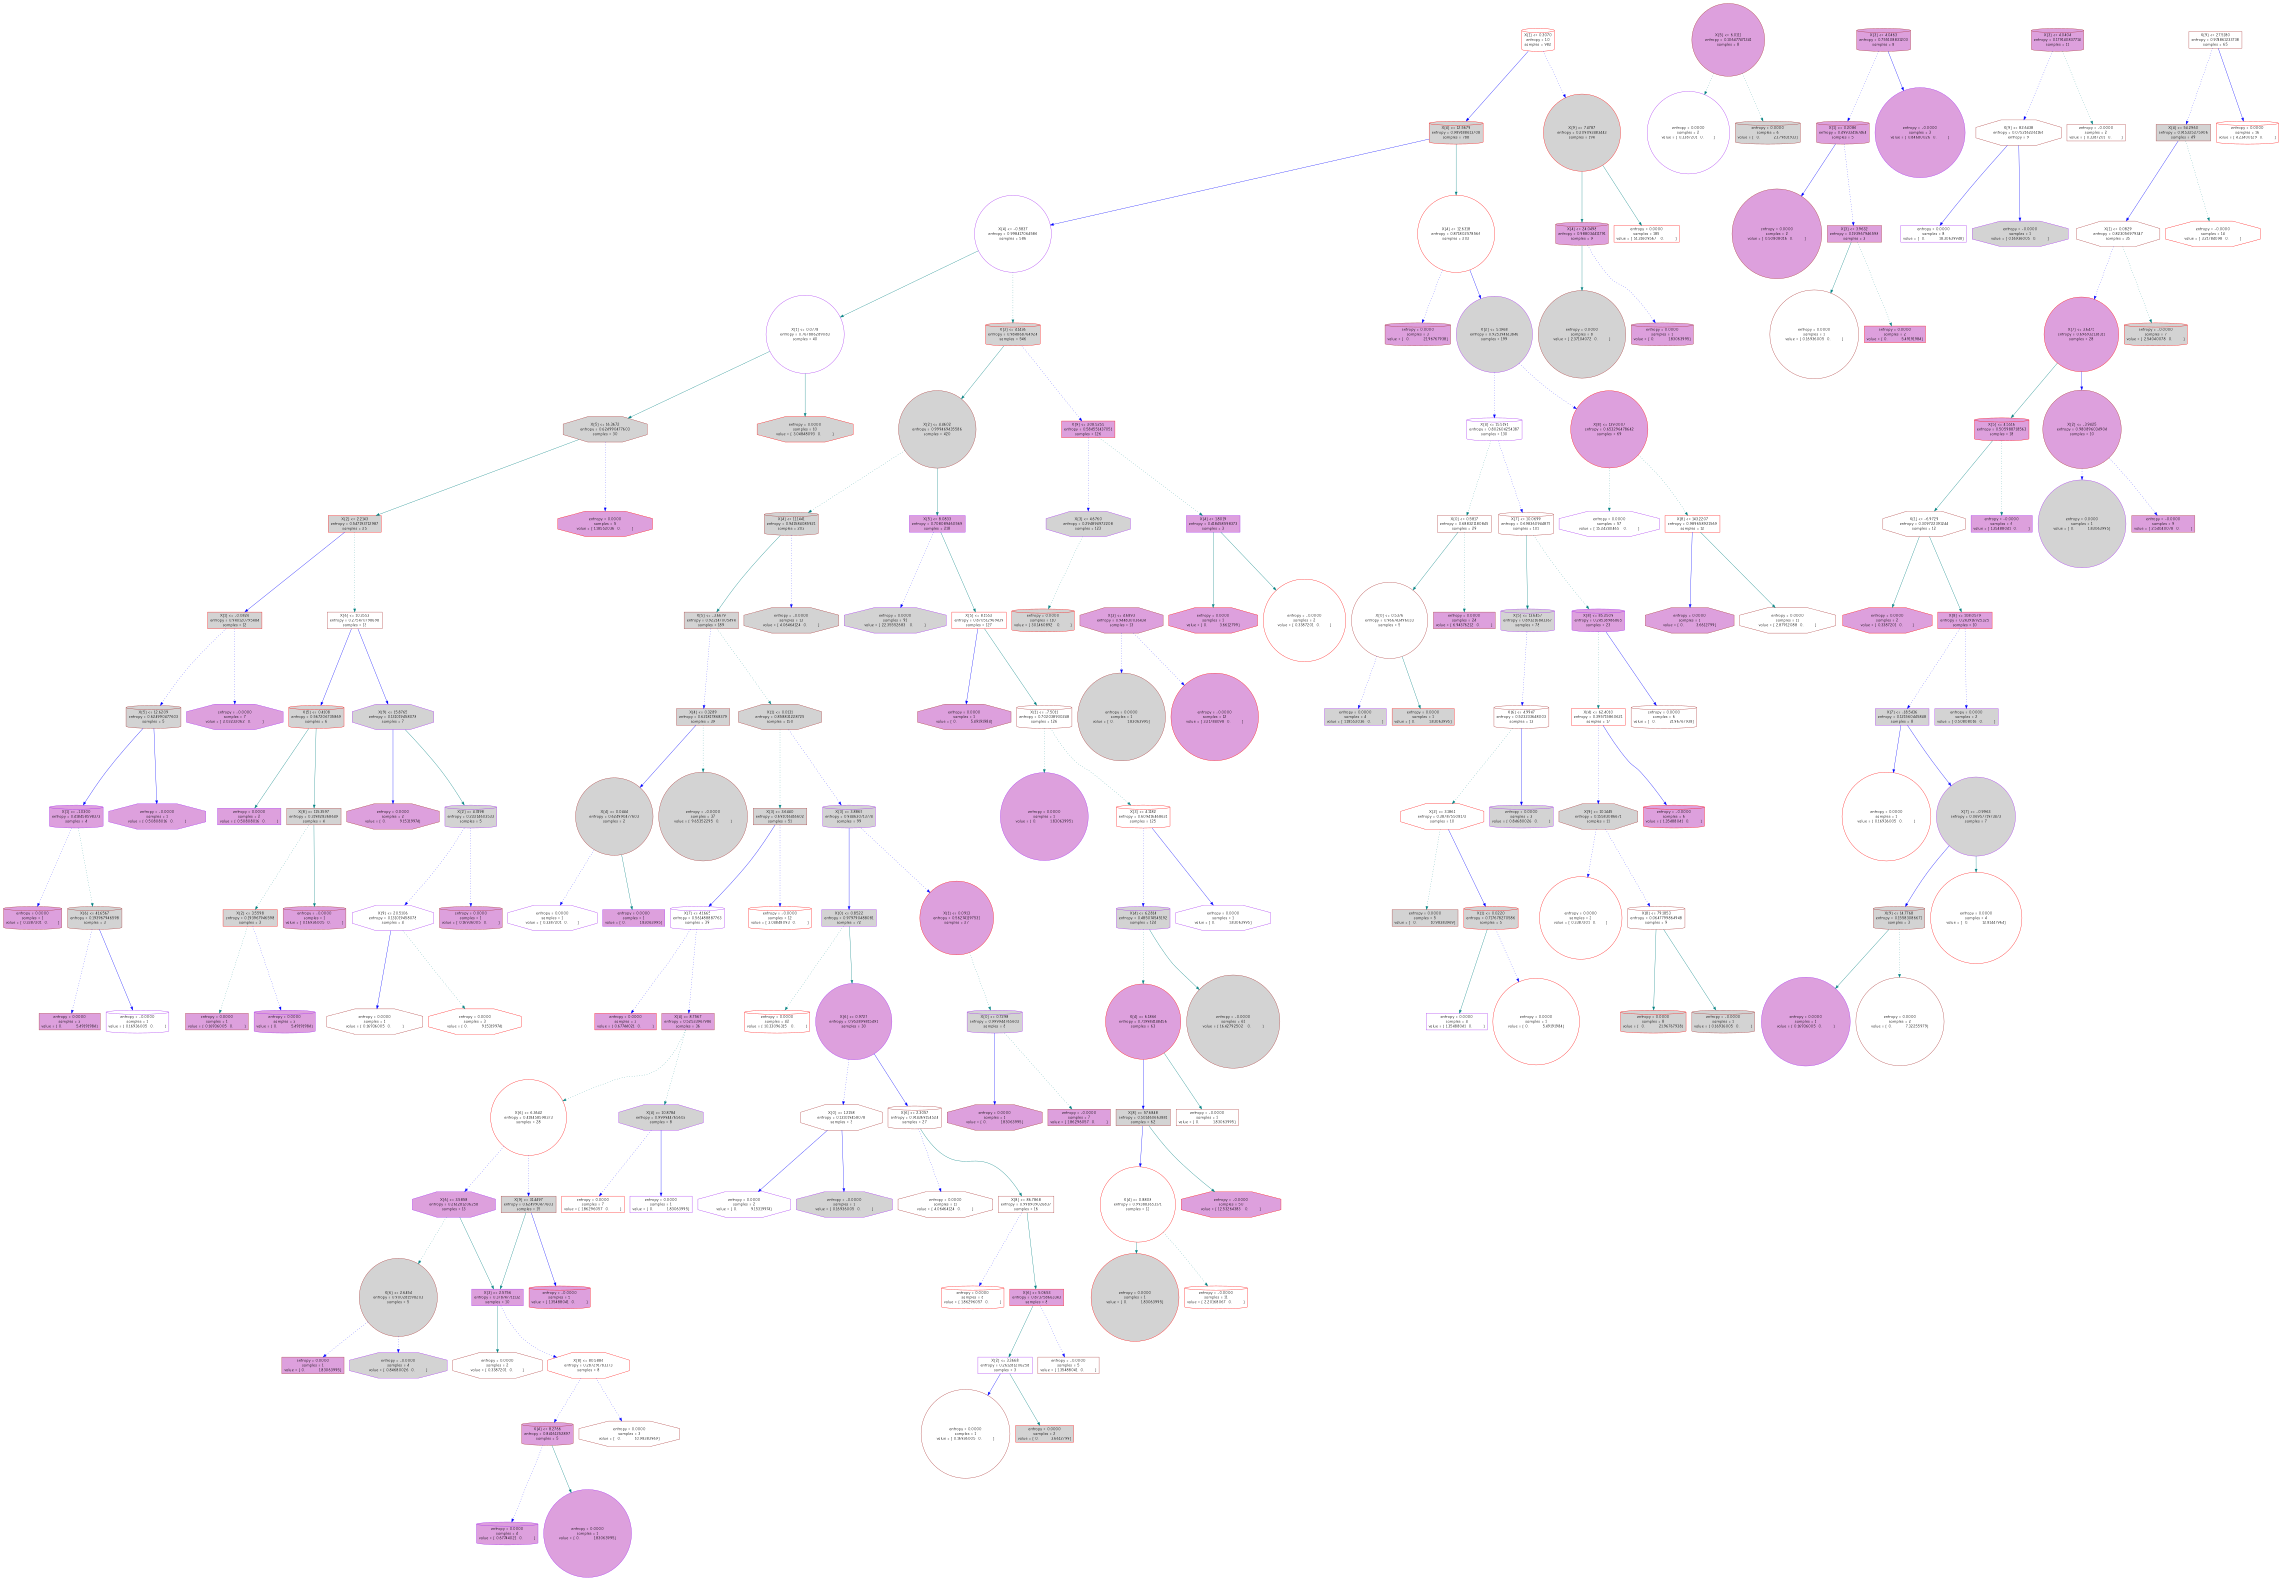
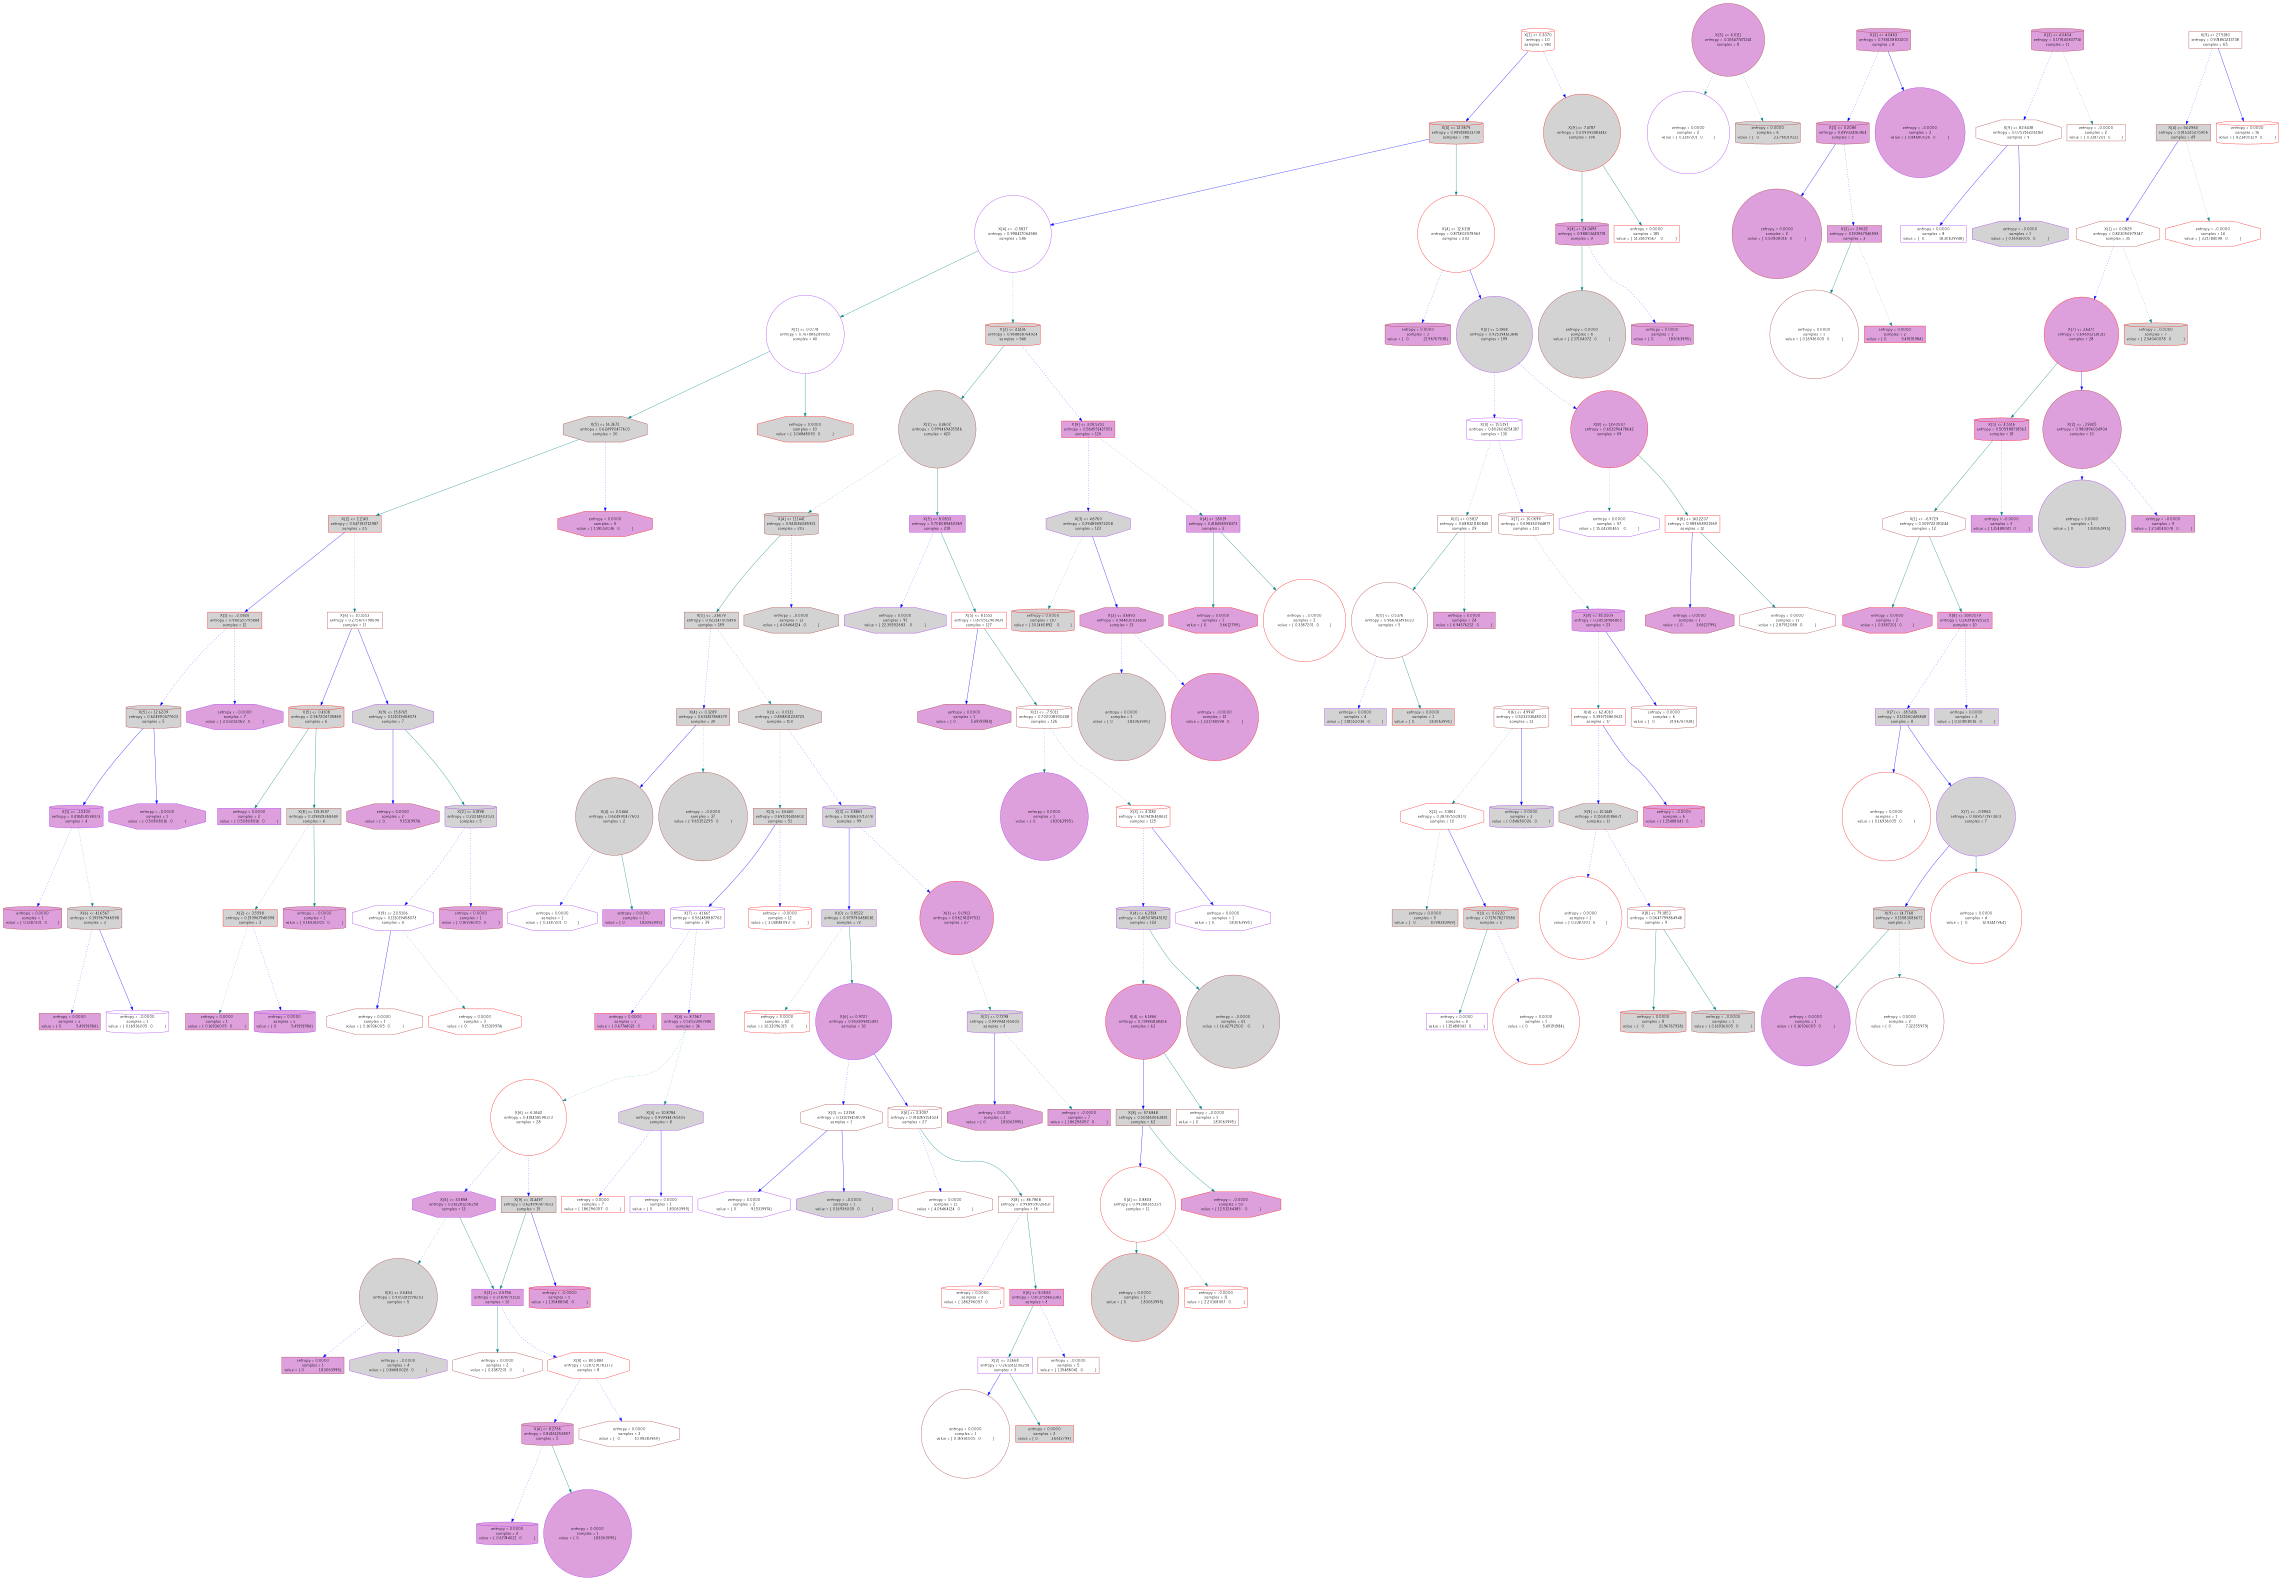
(2019, 133) -> (2019, 133)
(1664, 482) -> (1664, 482)
none -> (1104, 571)
(1528, 620) -> none
